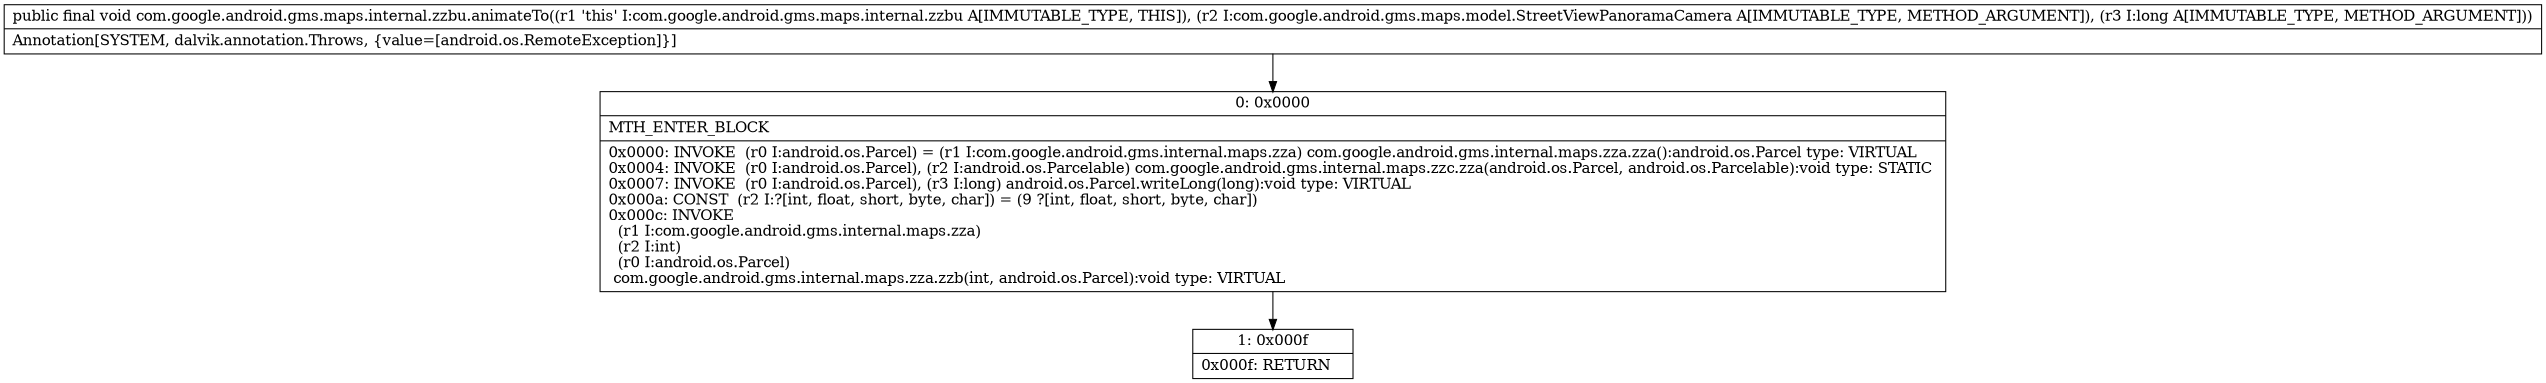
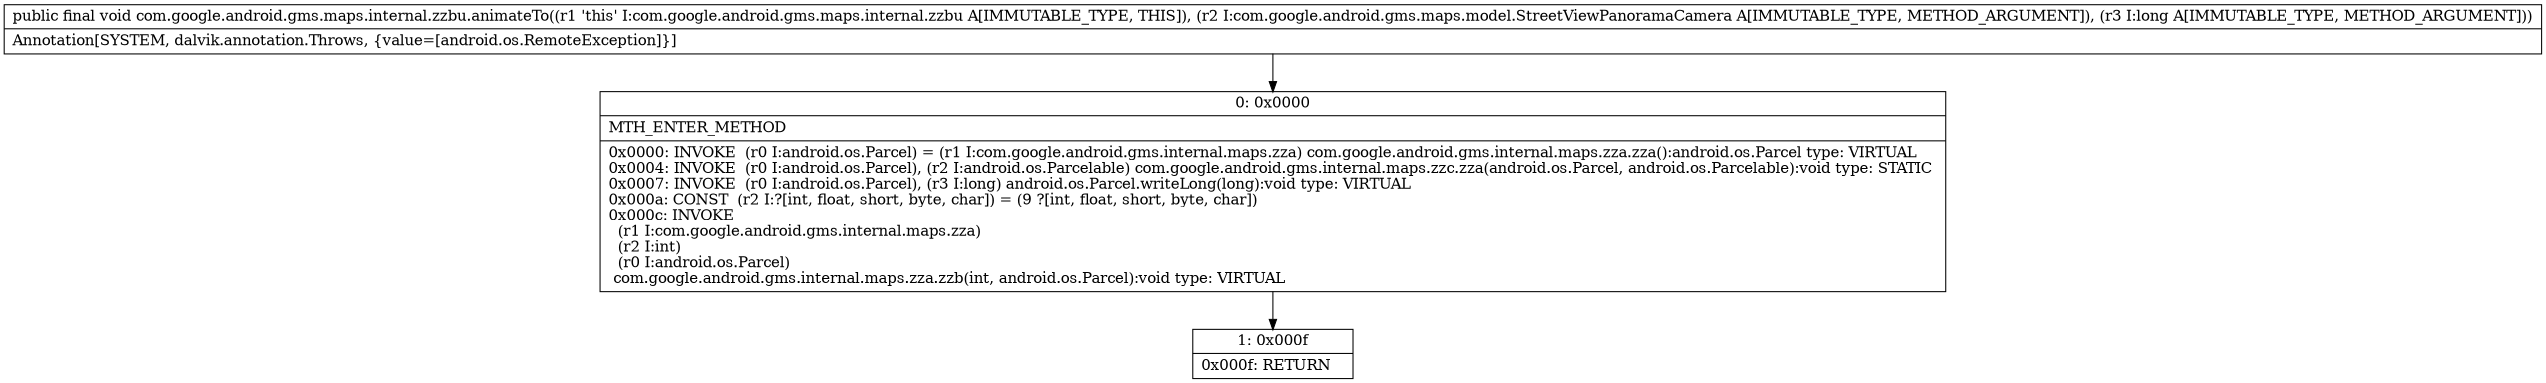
(689, 128) -> (697, 128)
